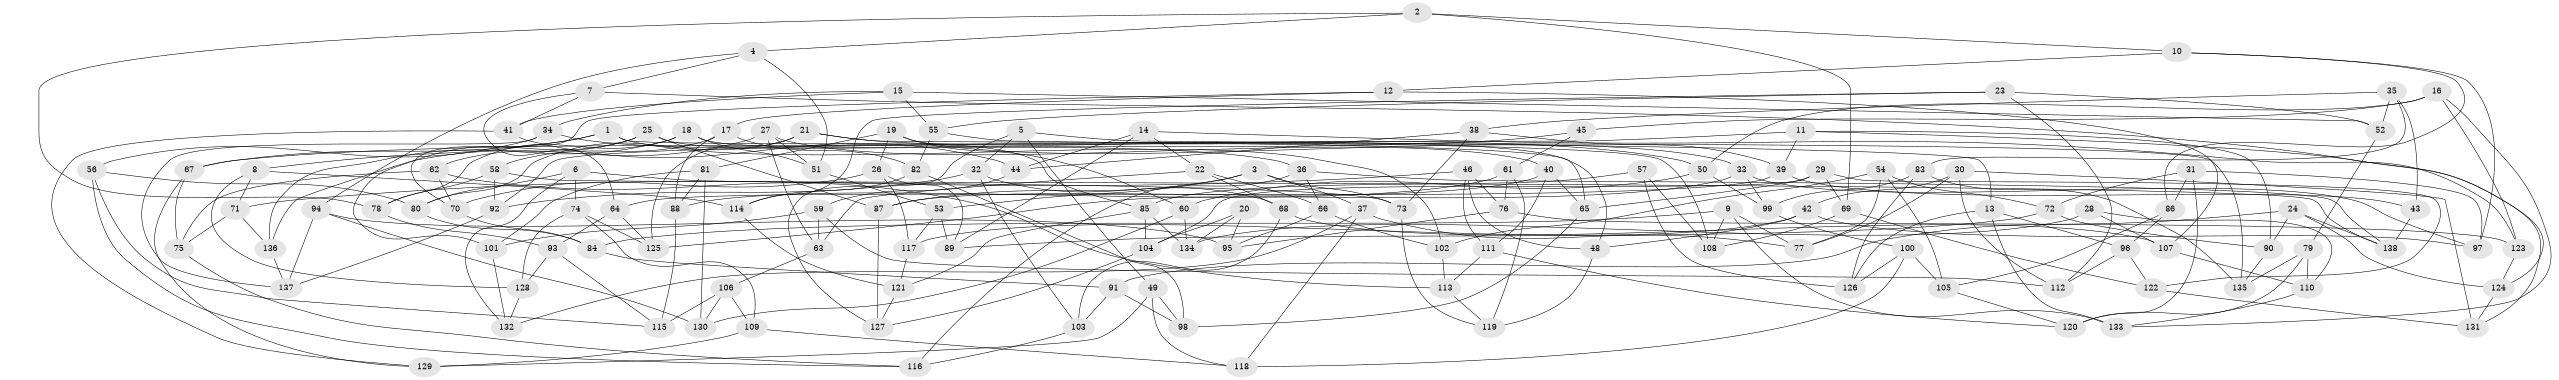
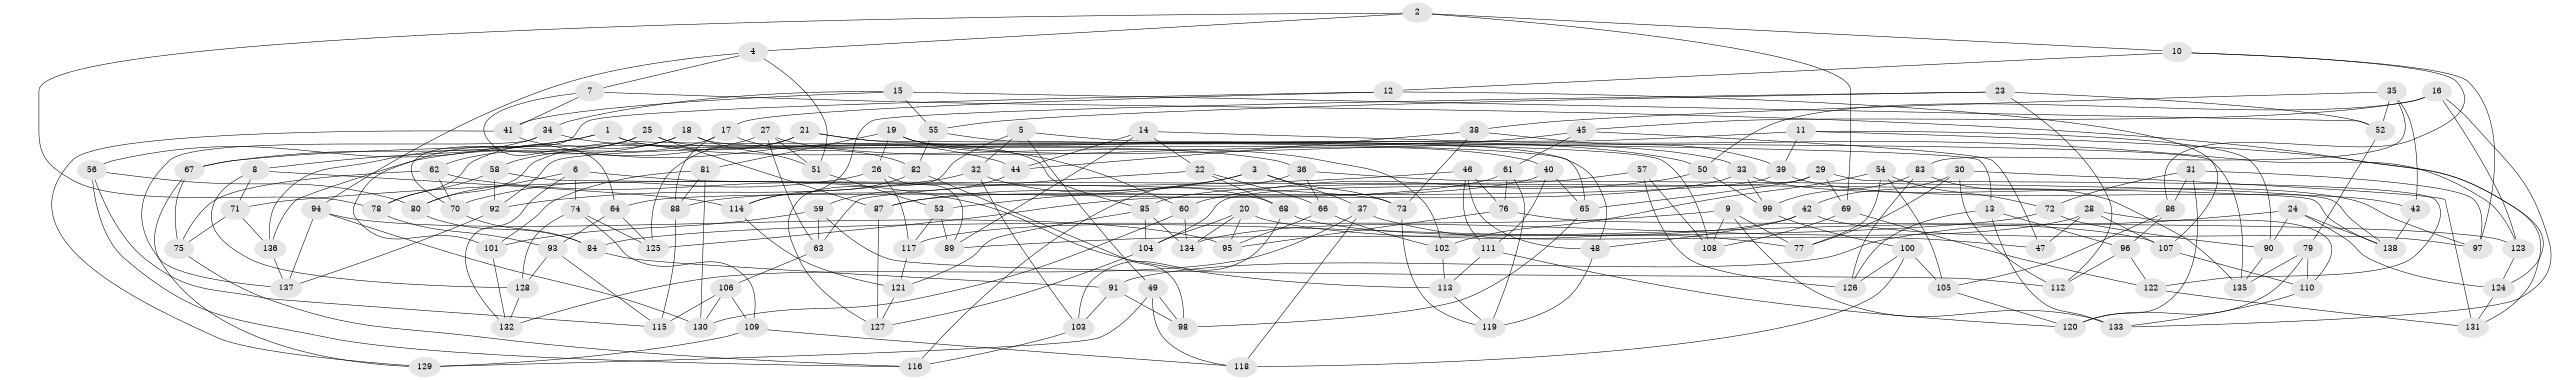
none -> (2041, 249)
